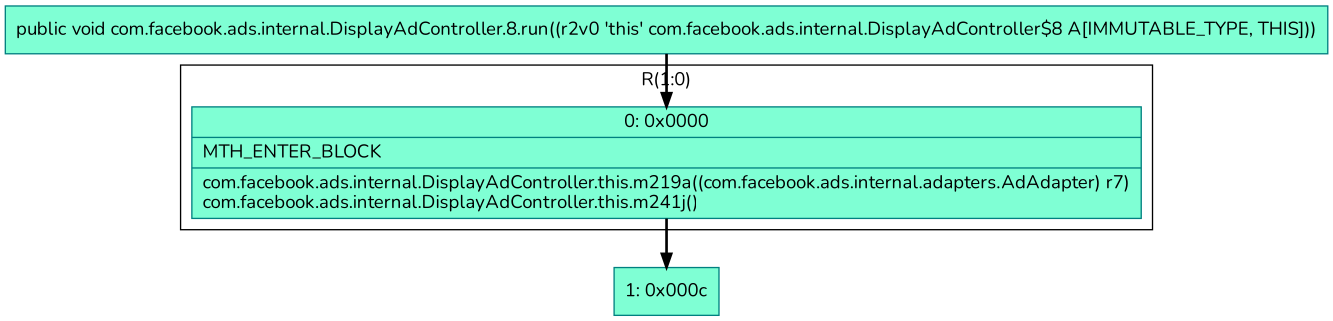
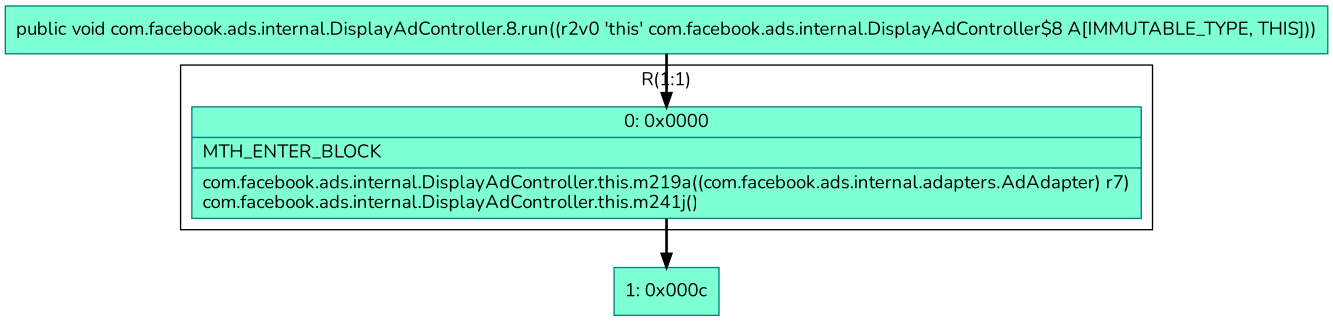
(667, 80) -> (667, 80)
